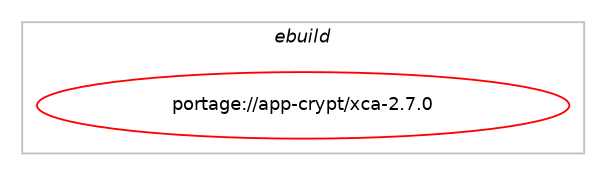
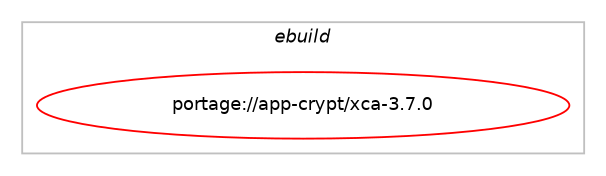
(303, 105) -> (303, 105)
